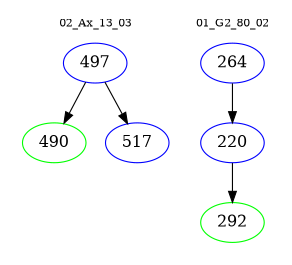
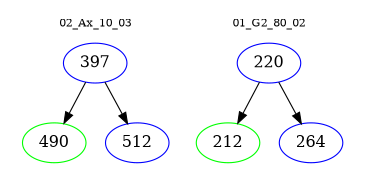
(96, 24) -> (96, 24)
(95, 63) -> (95, 63)
(232, 98) -> (287, 98)
(137, 143) -> (137, 143)
(232, 222) -> (228, 143)
